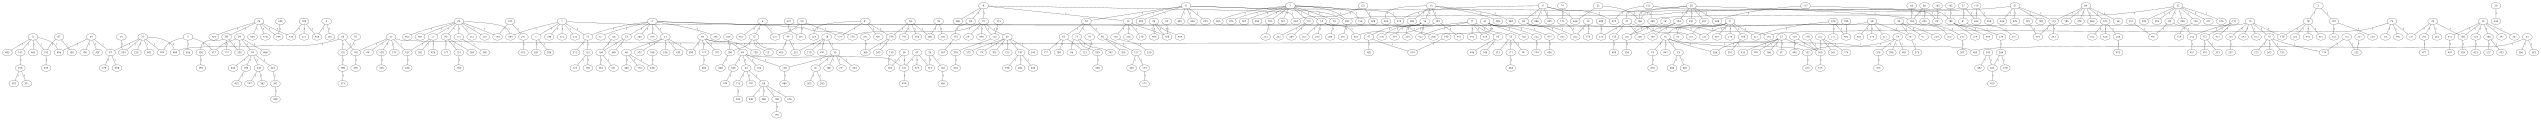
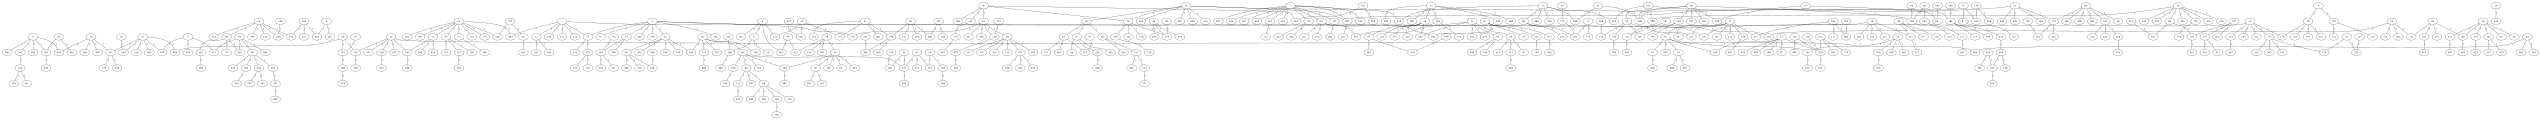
(765, 48) -> (767, 40)
